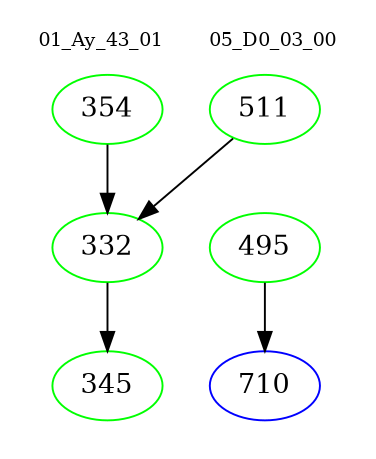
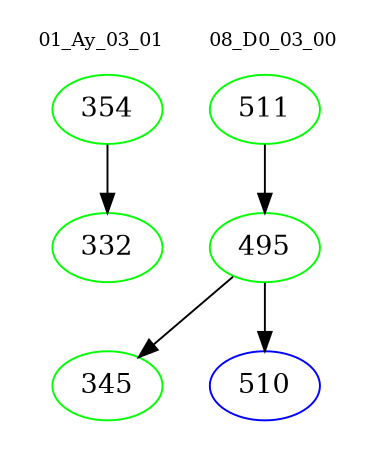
(101, 41) -> (101, 41)
(274, 41) -> (274, 41)
(207, 161) -> (265, 169)
(107, 307) -> (207, 299)
(265, 386) -> (265, 386)
